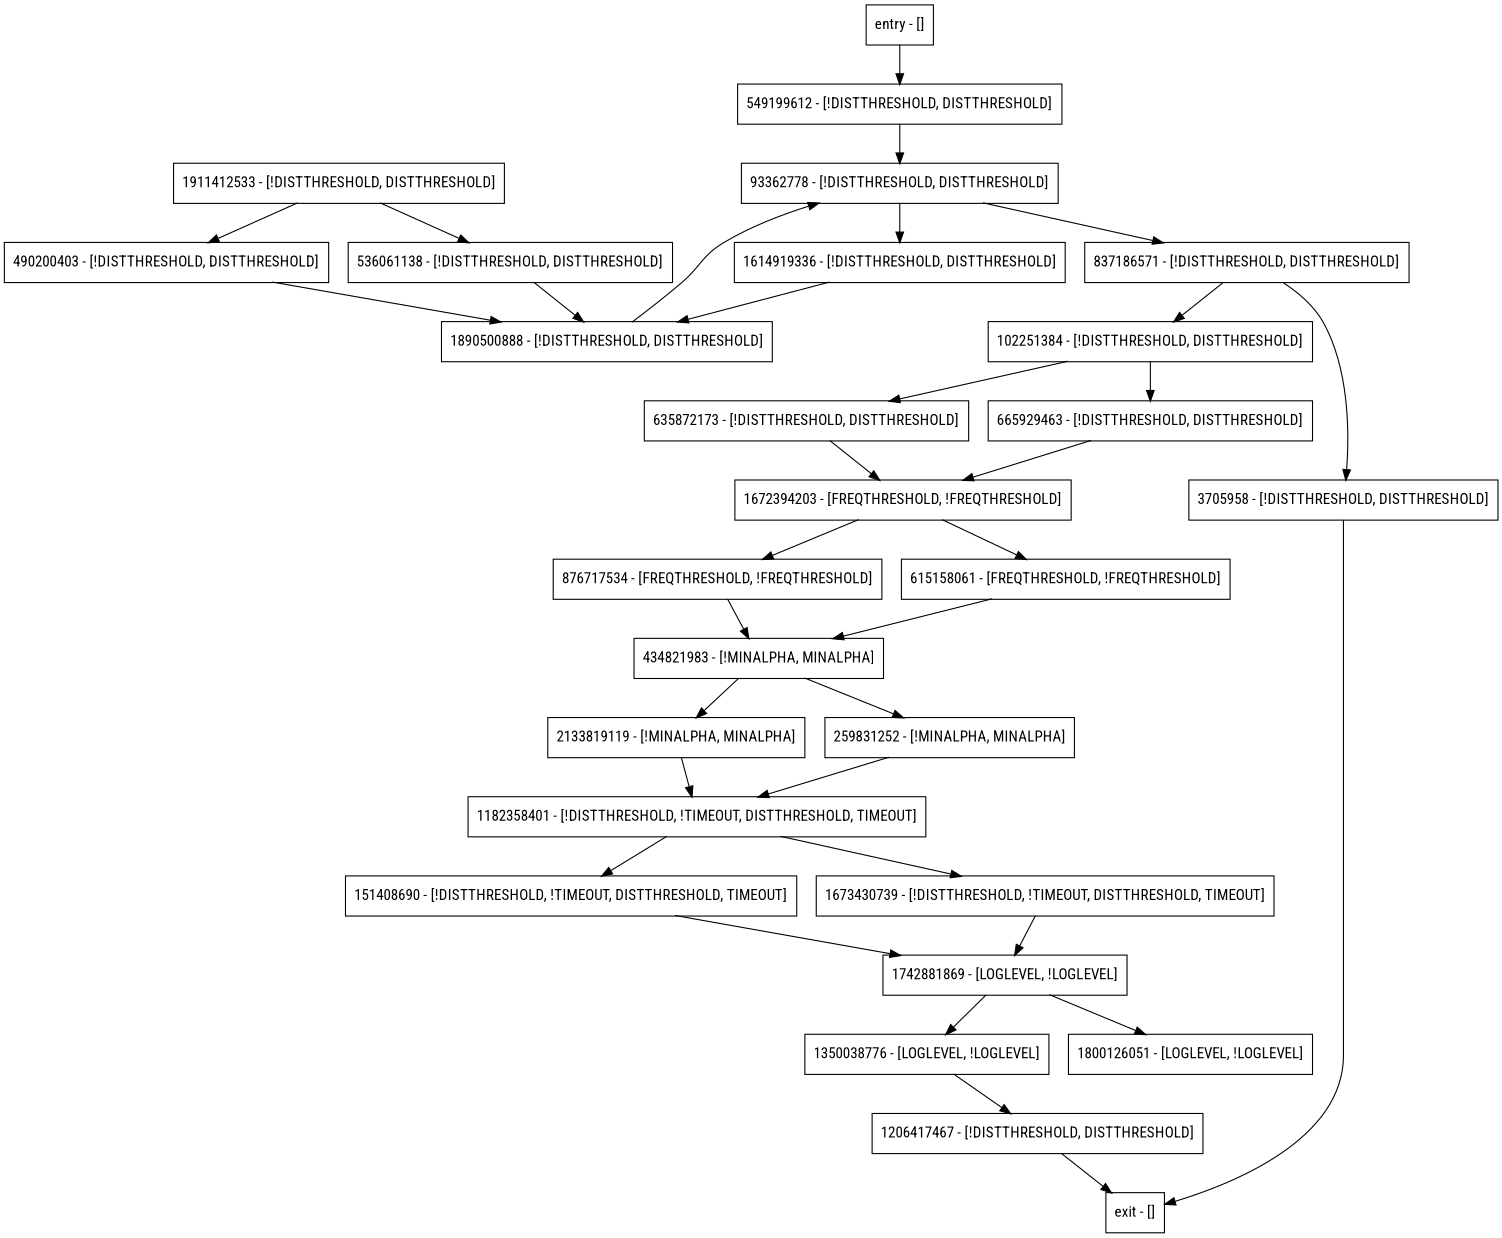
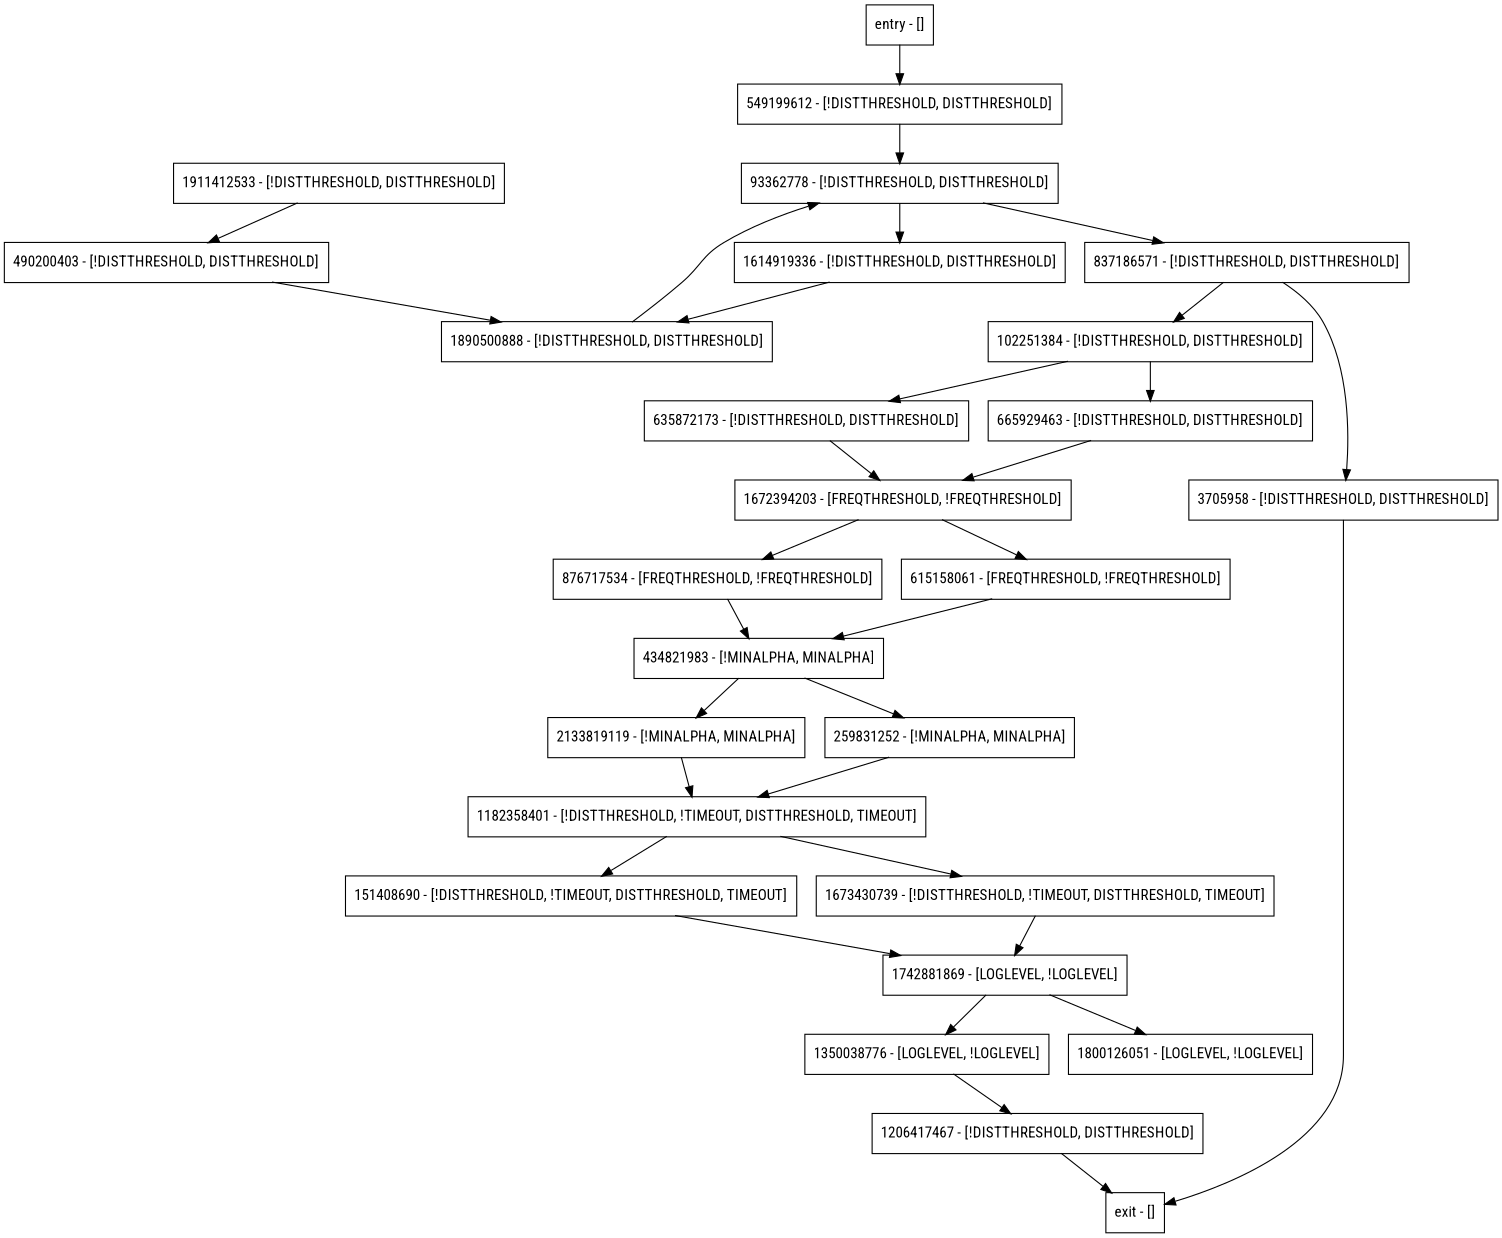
(510, 263) -> none
